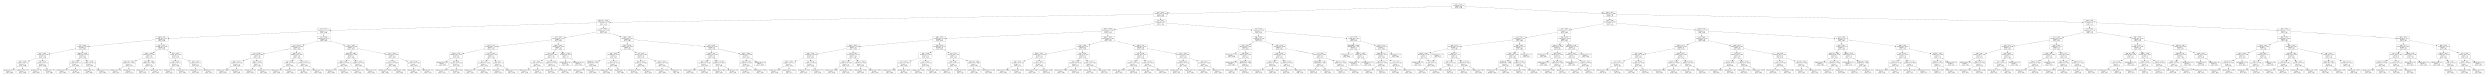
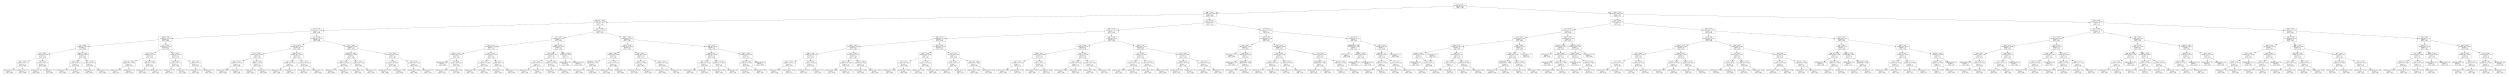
none -> (2361, 71)
none -> (2472, 71)
